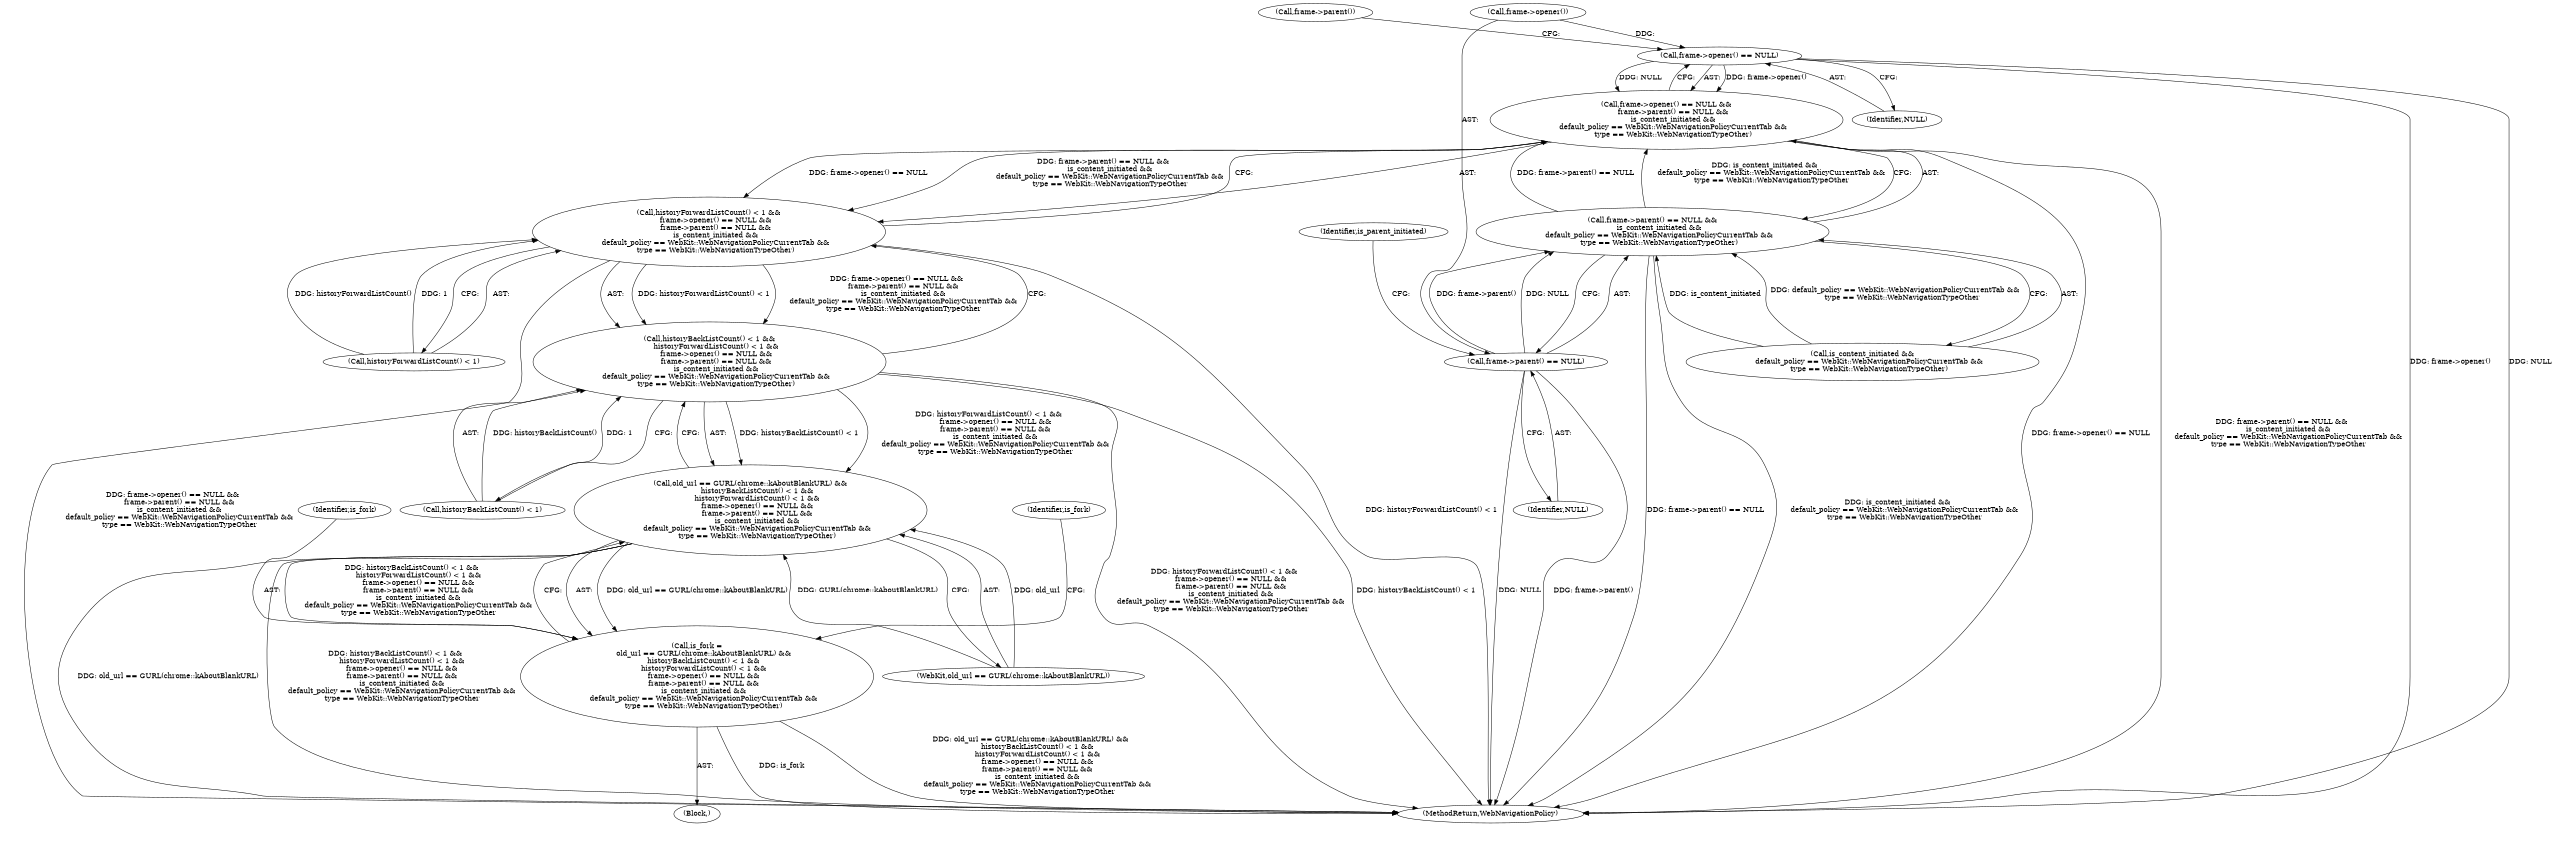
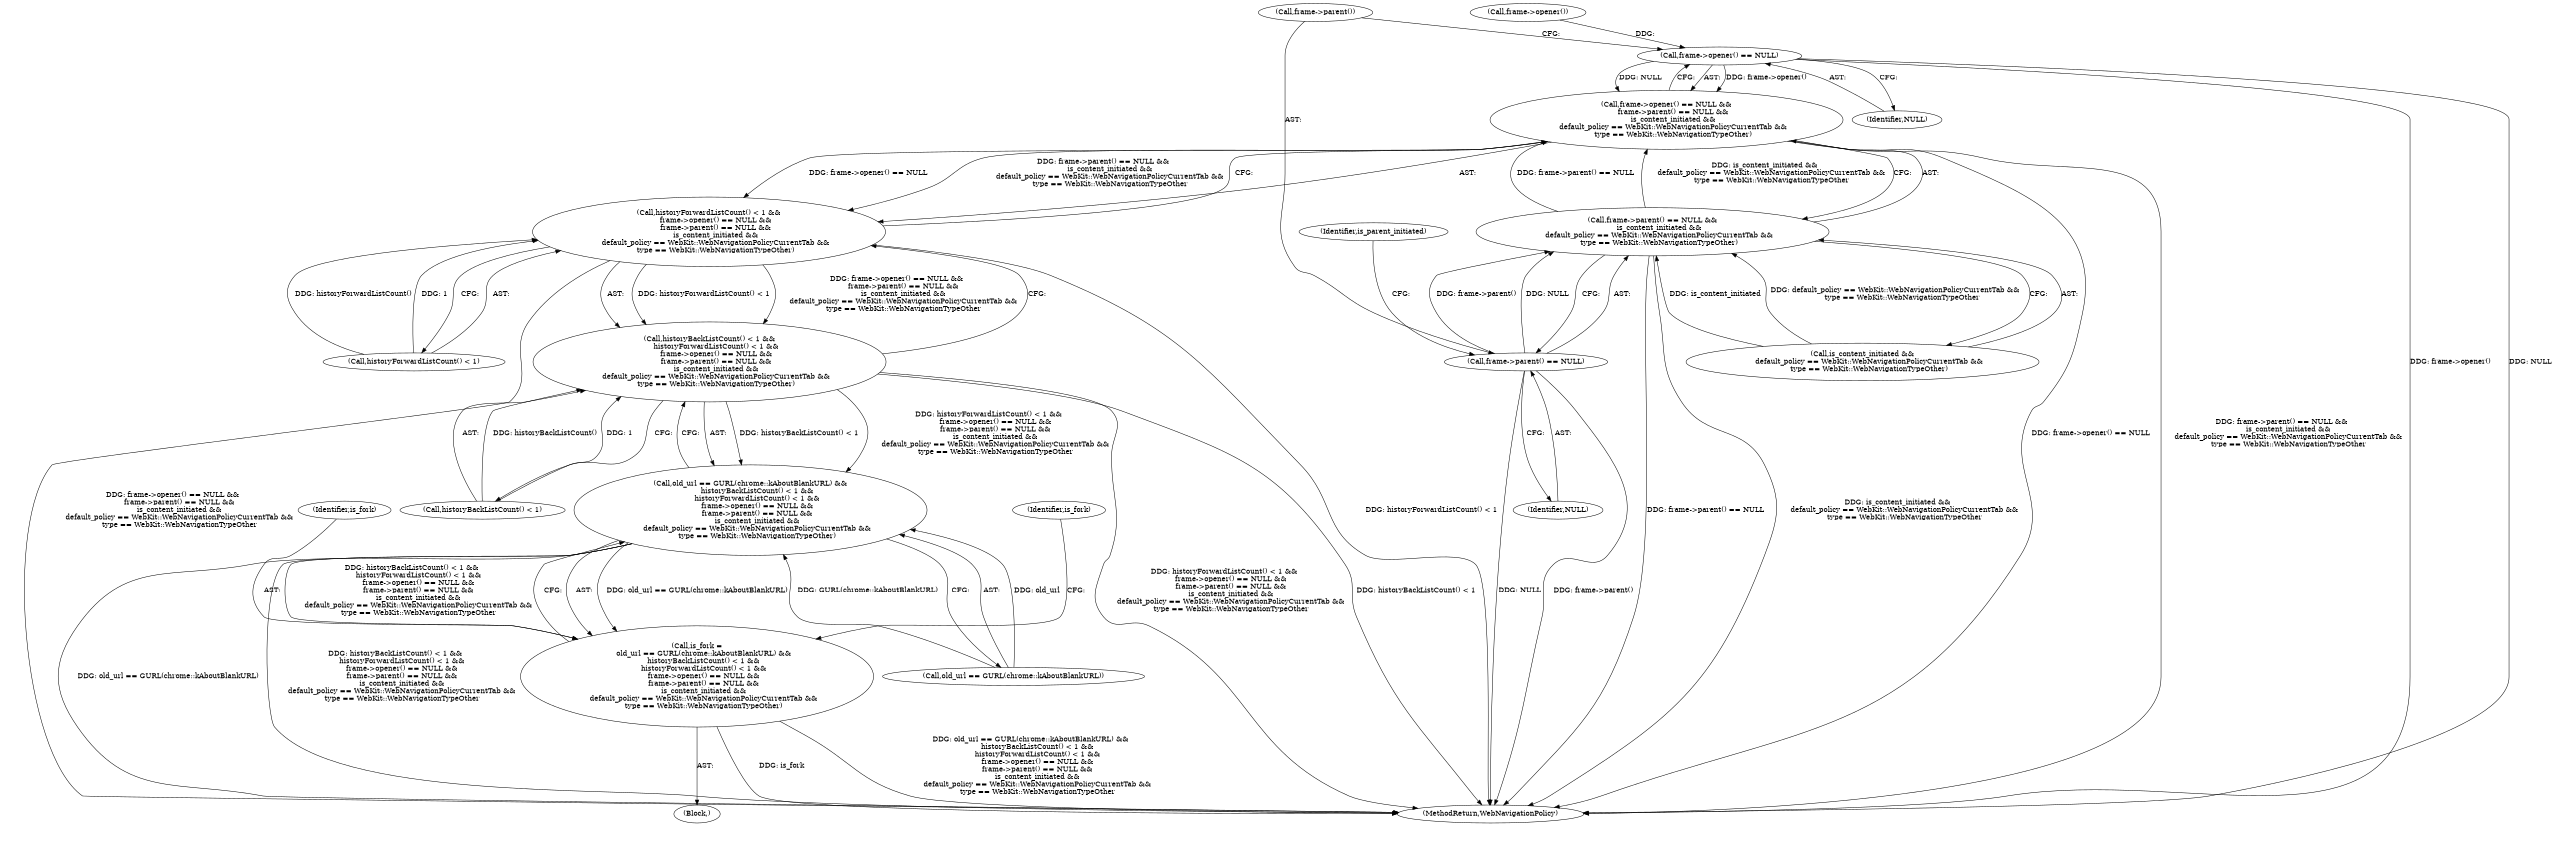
(1465, 206) -> (1285, 249)
(1014, 676) -> (1014, 676)
